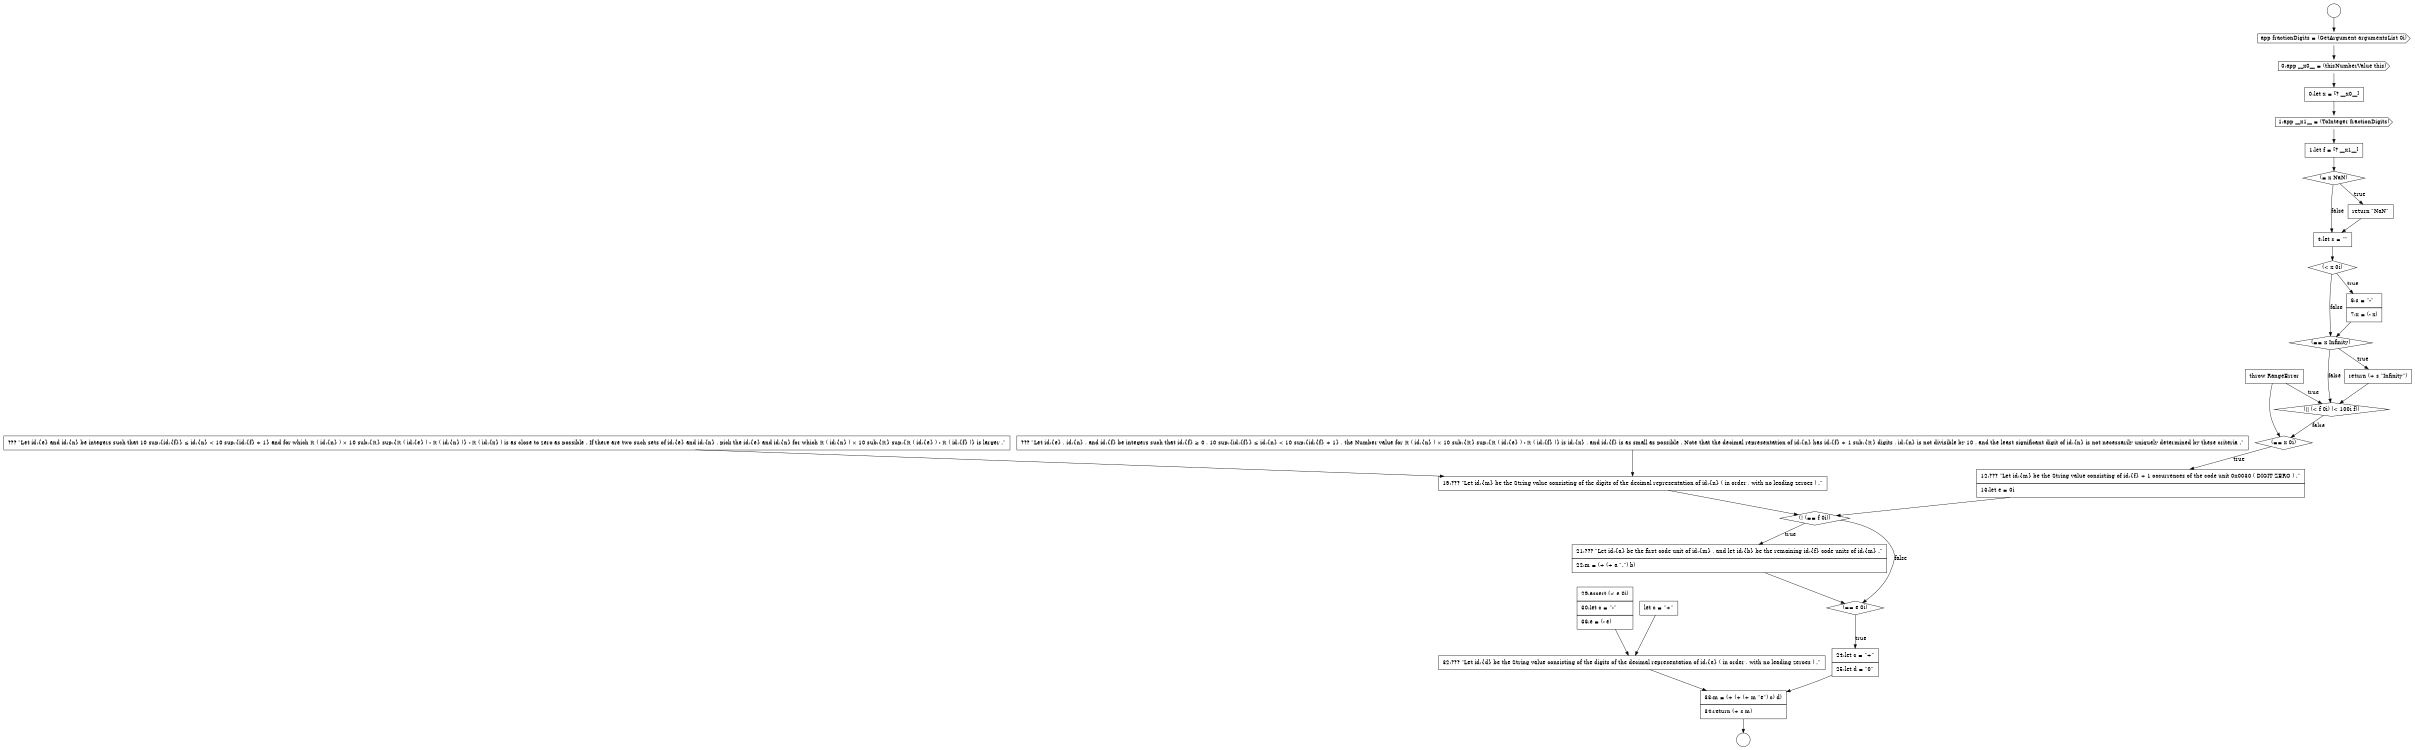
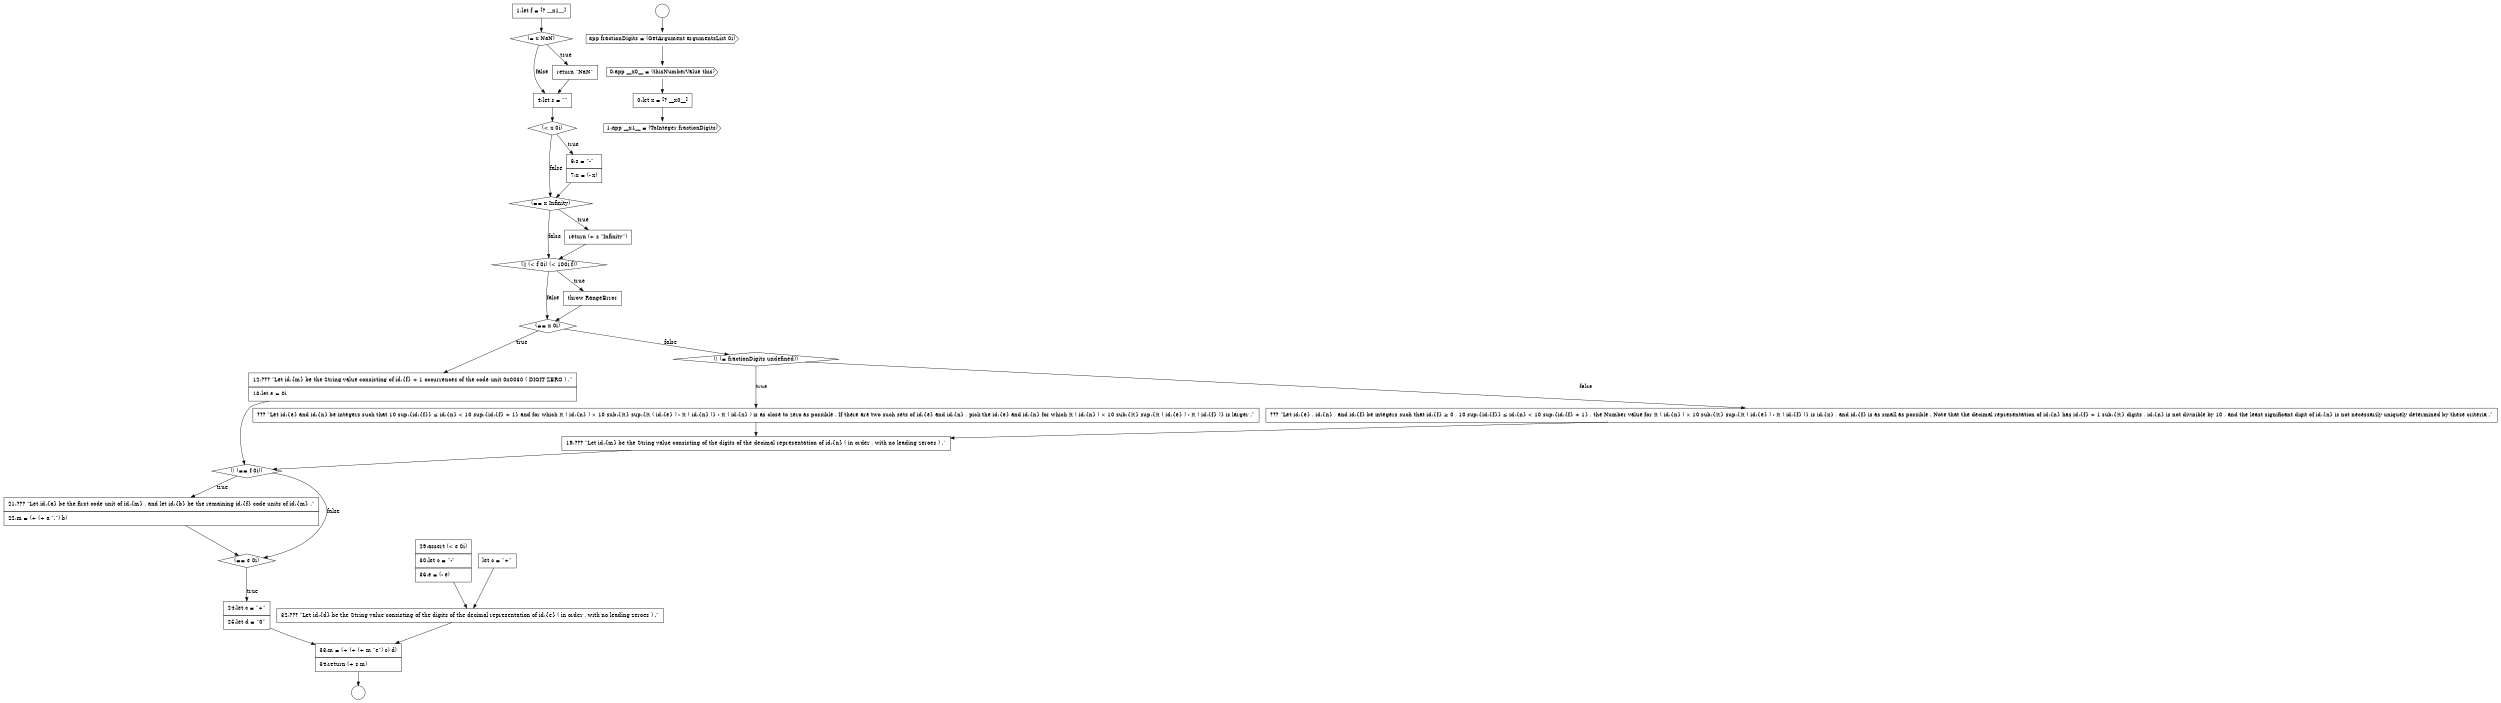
(2334, 134) -> none
none -> (756, 359)
(2302, 393) -> (569, 280)
